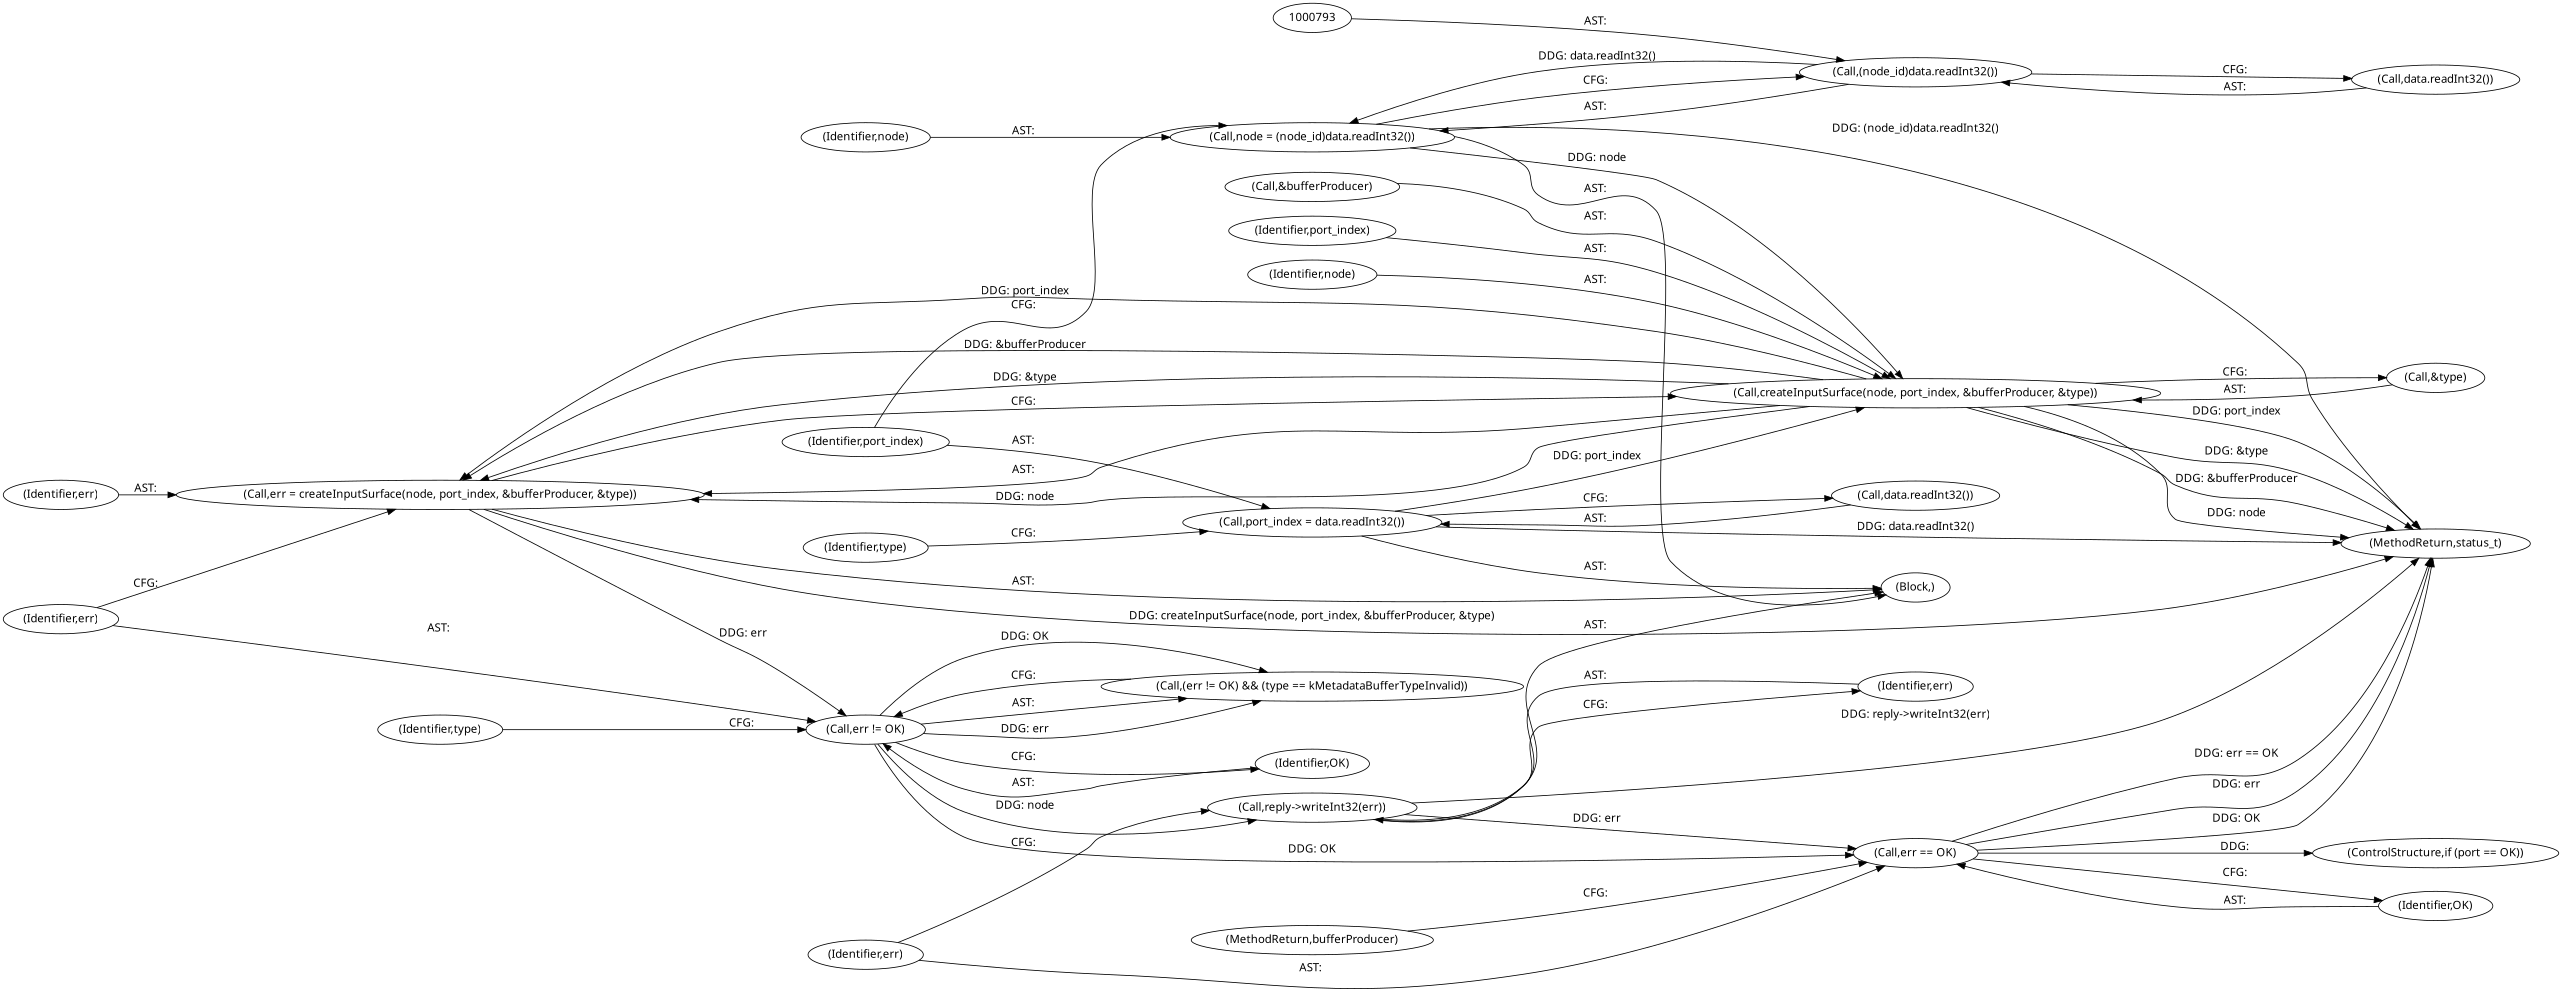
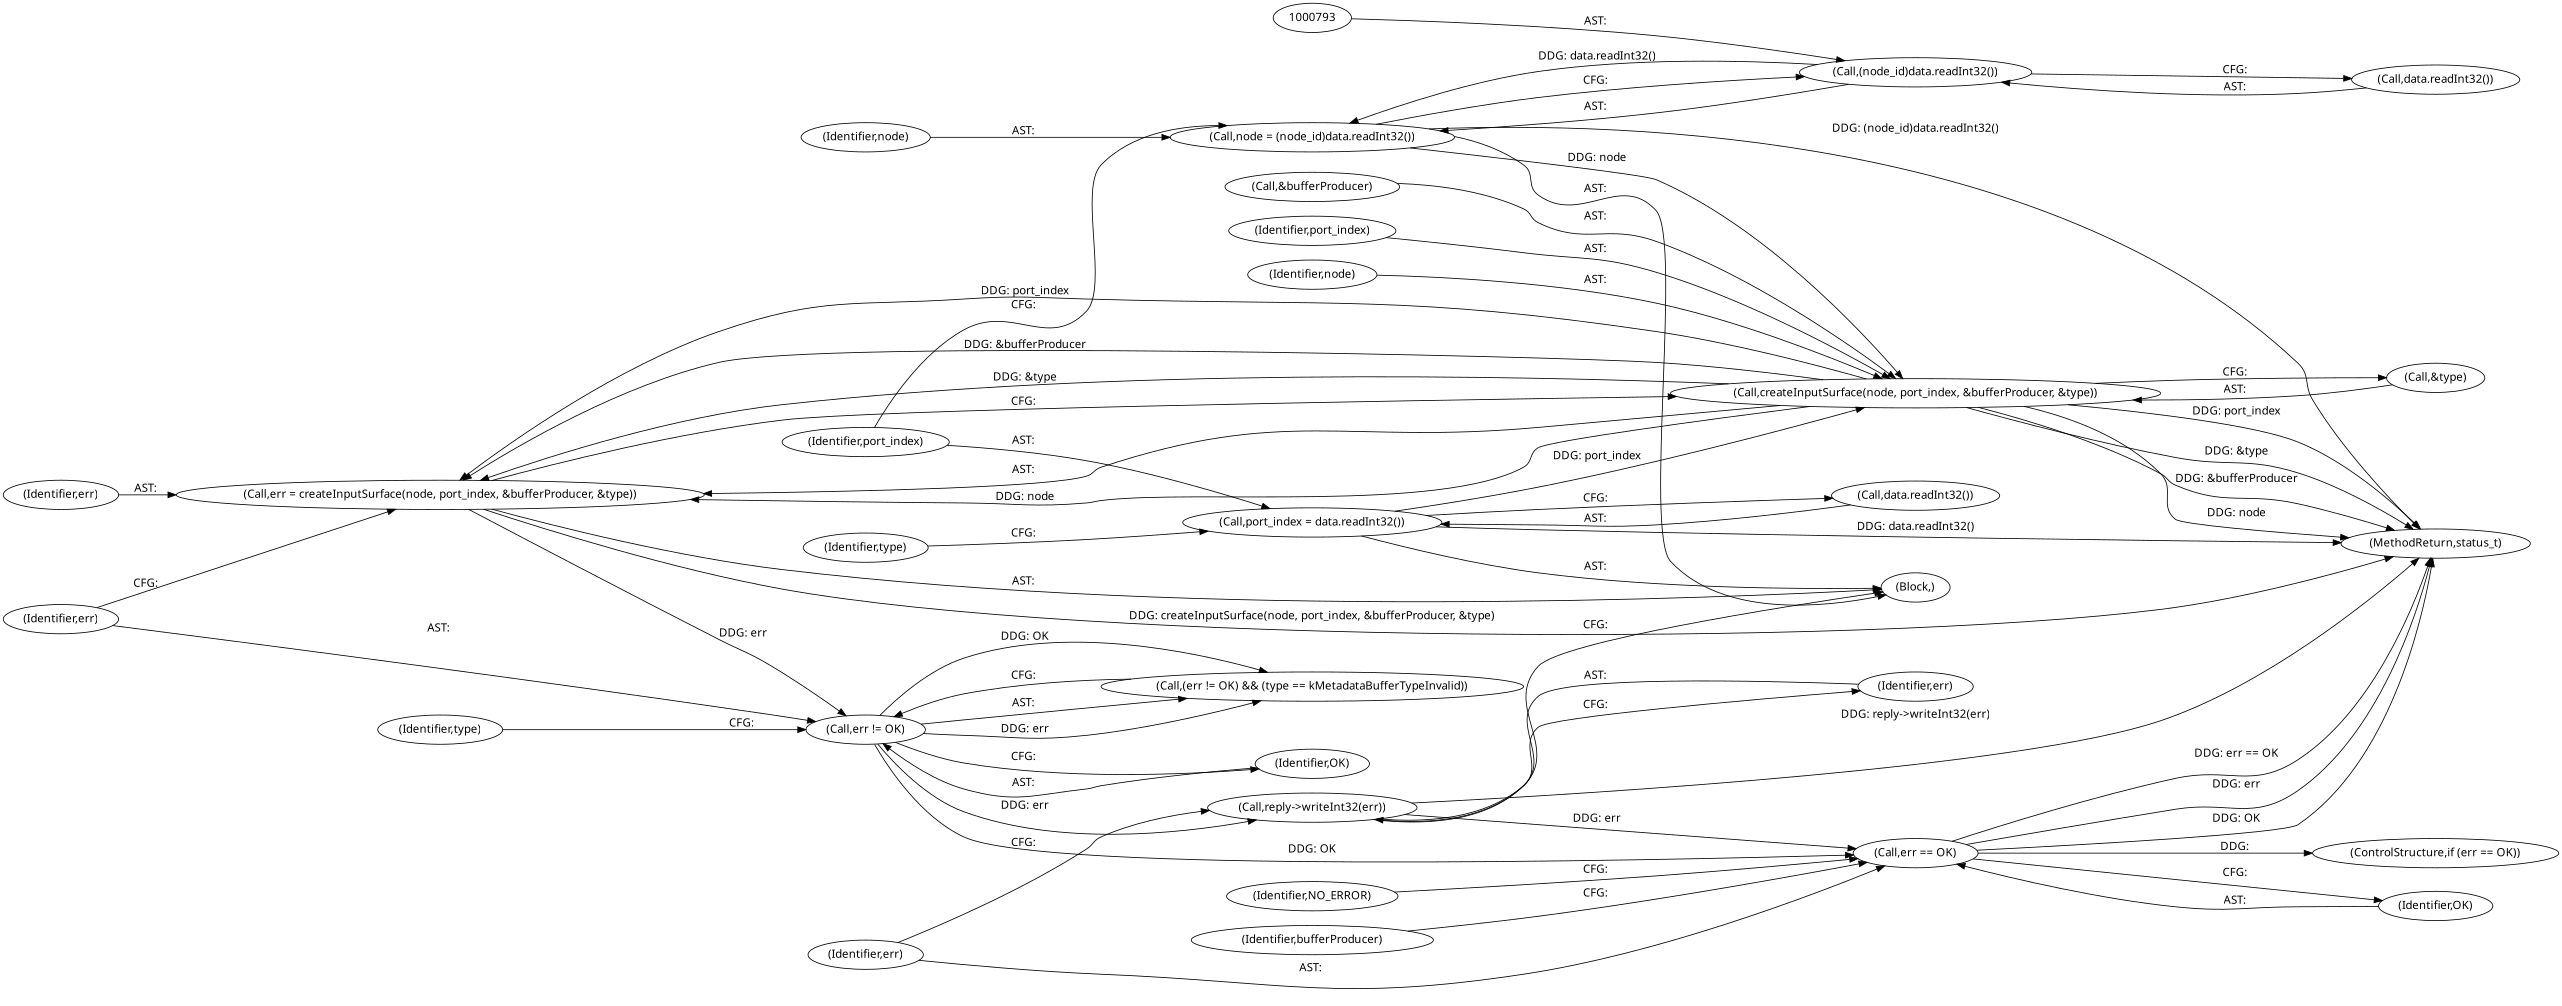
(1597, 625) -> (1597, 625)
(1025, 806) -> (1025, 806)
(2436, 853) -> (2436, 853)
none -> (1312, 896)
(1312, 940) -> (1312, 940)
